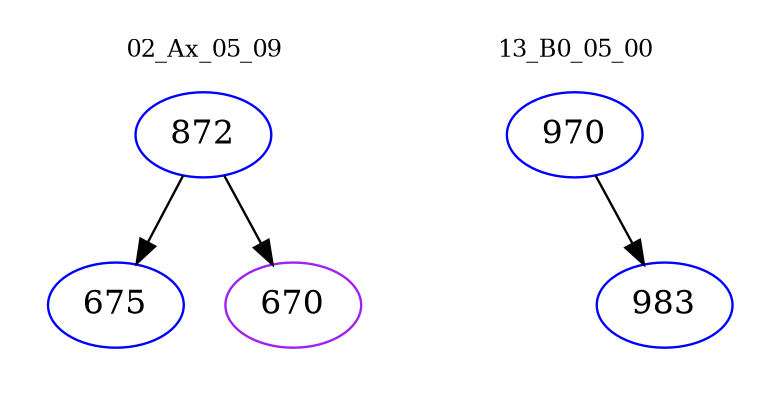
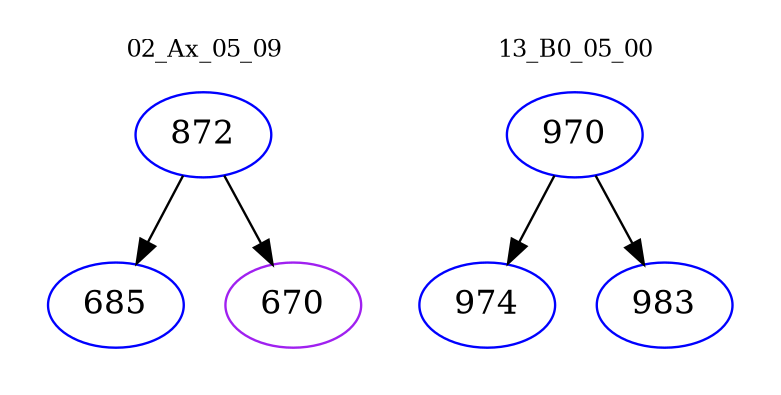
(116, 305) -> (116, 305)
none -> (487, 305)
